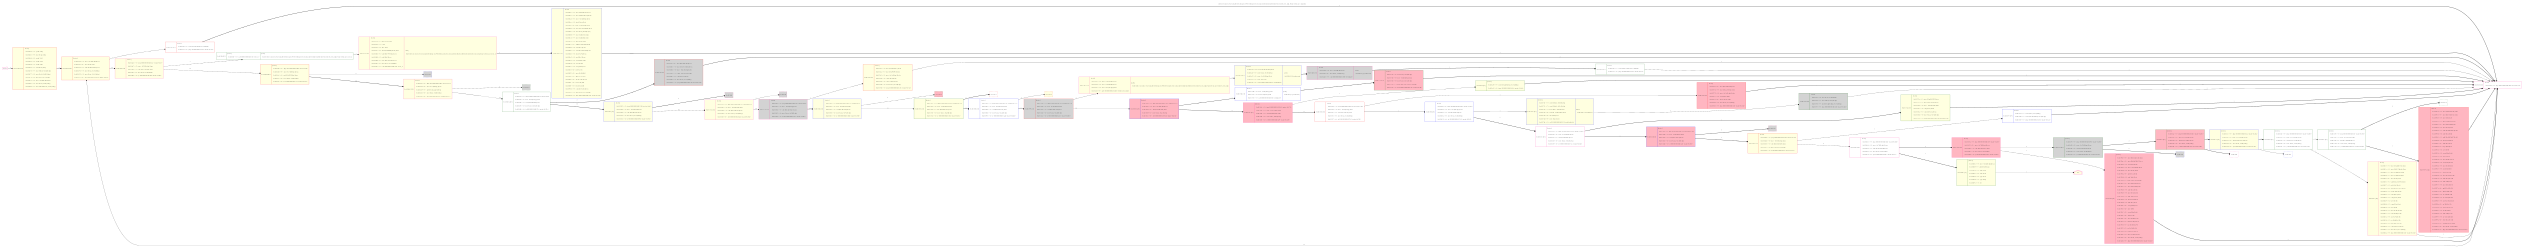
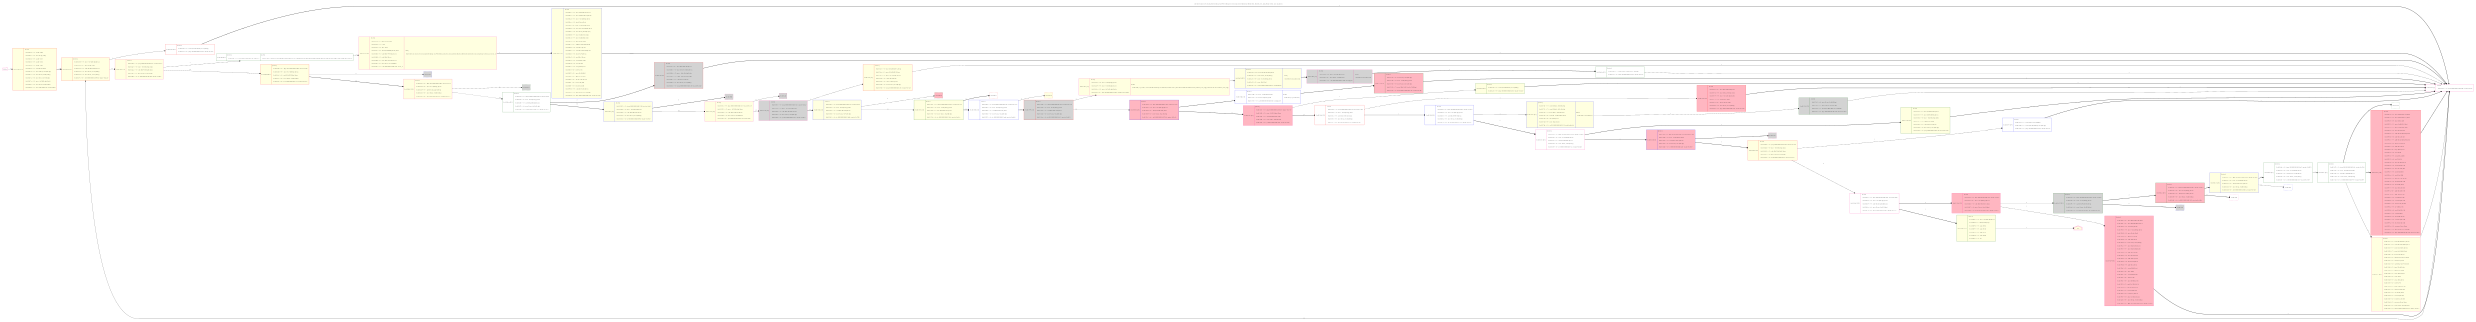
(2339, 165) -> (2358, 210)
